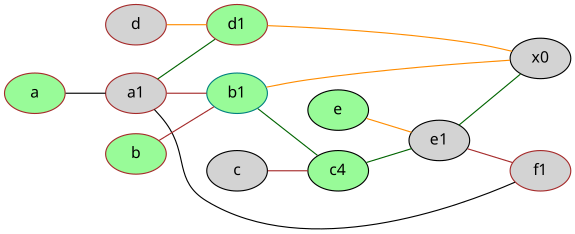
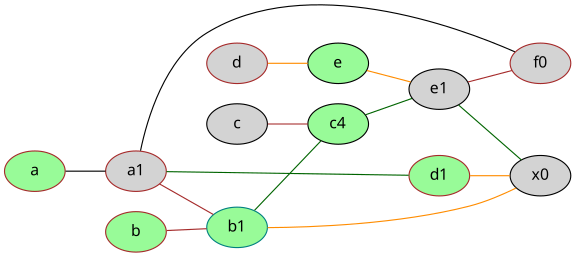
(187, 25) -> (288, 63)
(540, 171) -> (540, 63)
